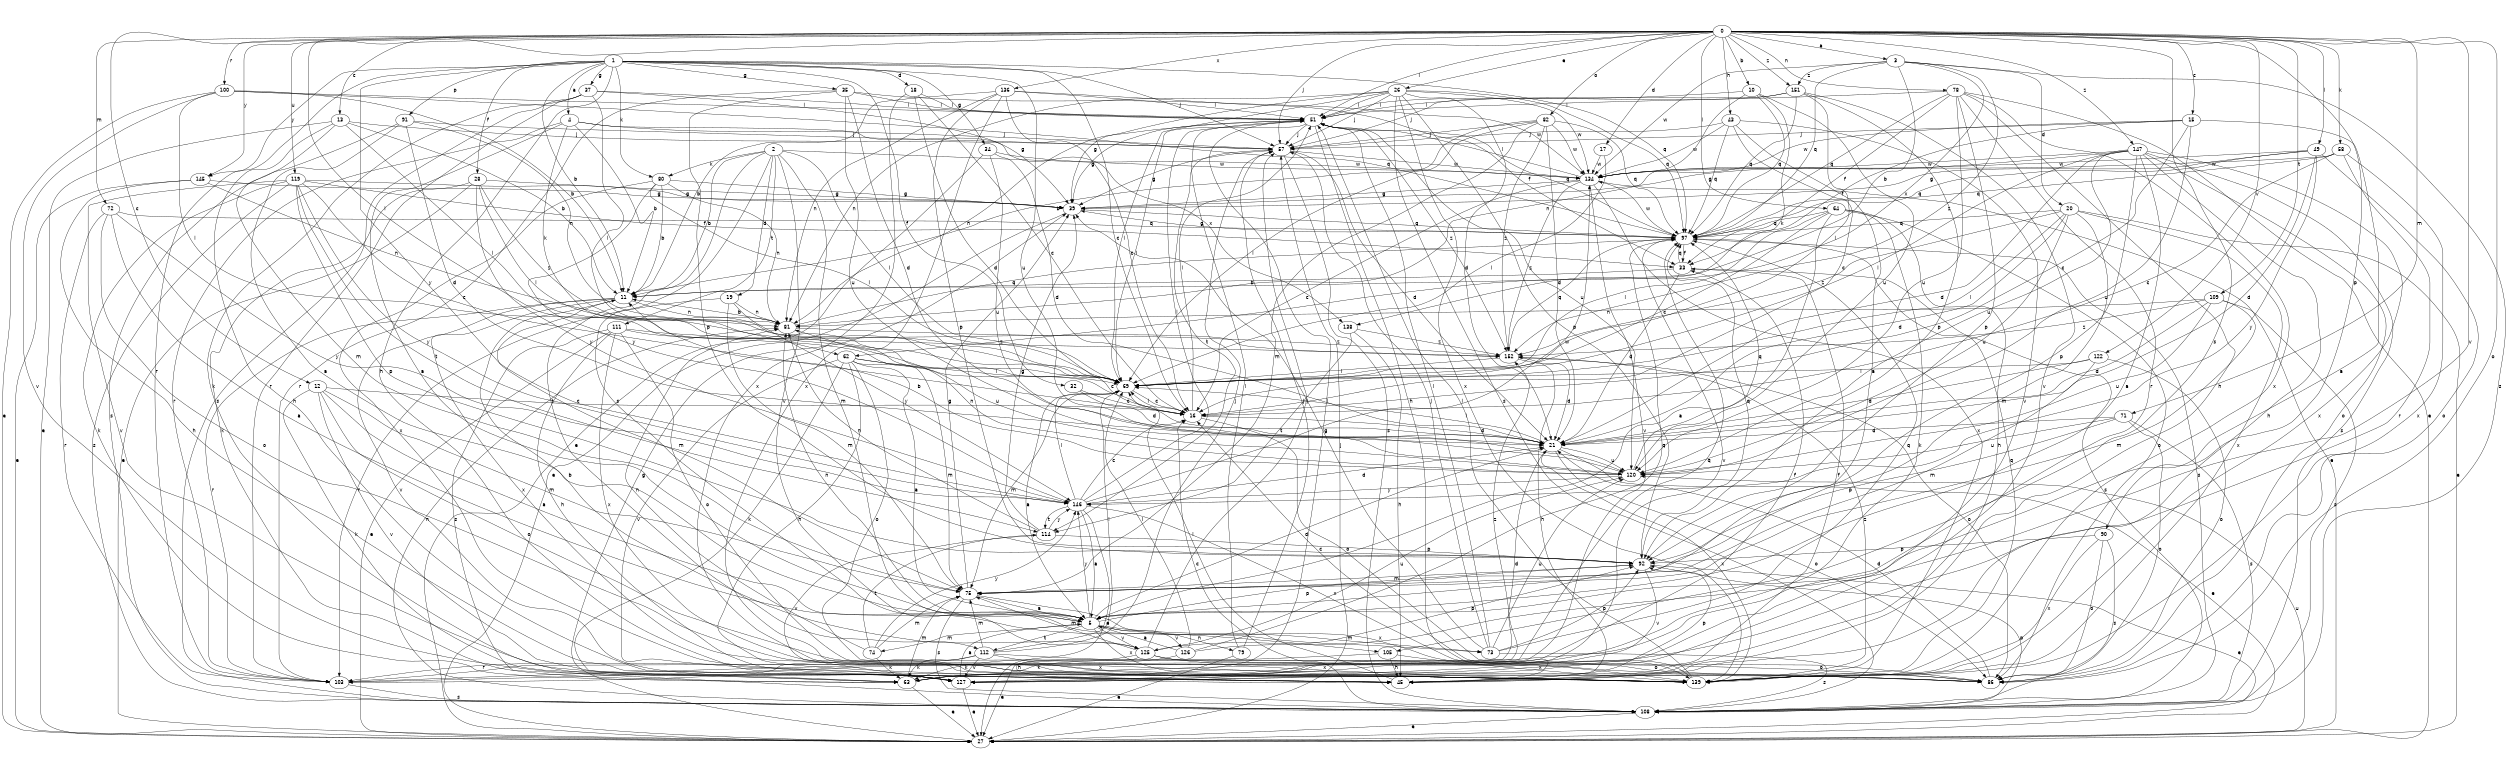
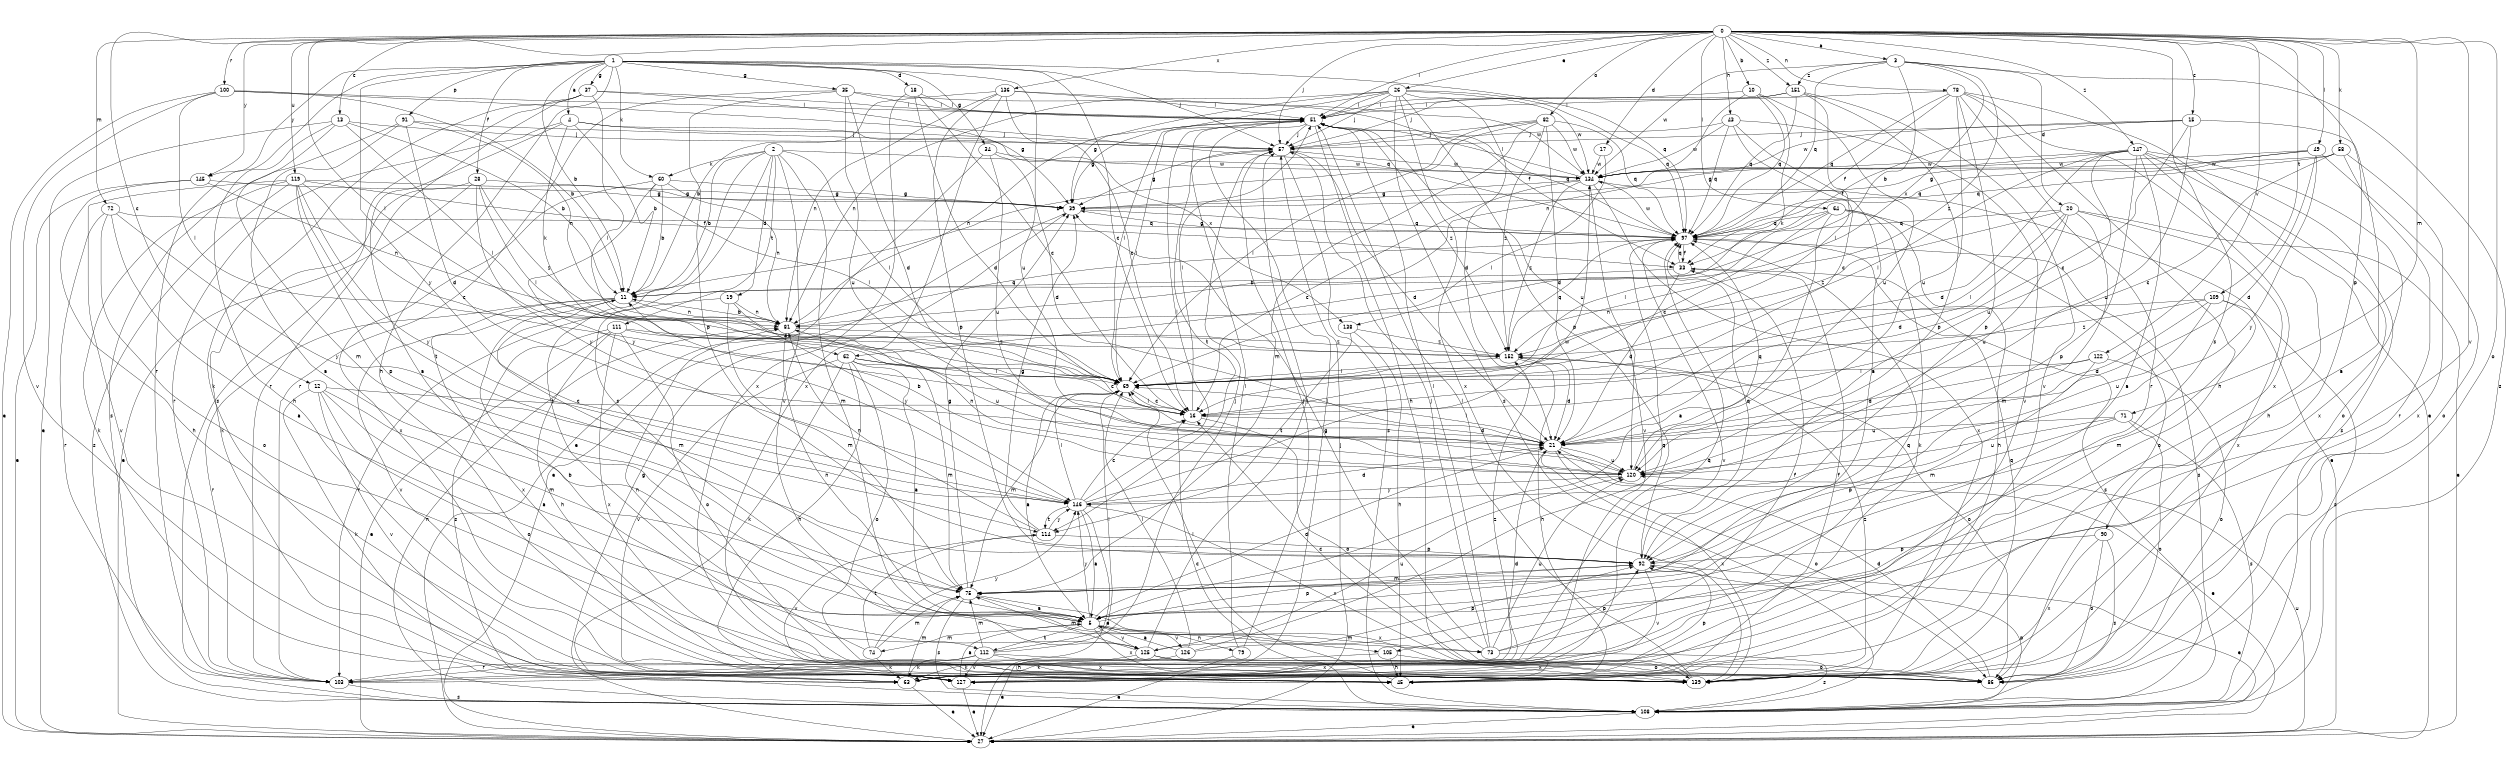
(661, 179) -> (661, 179)
(1074, 387) -> none
(1874, 431) -> (1874, 431)
